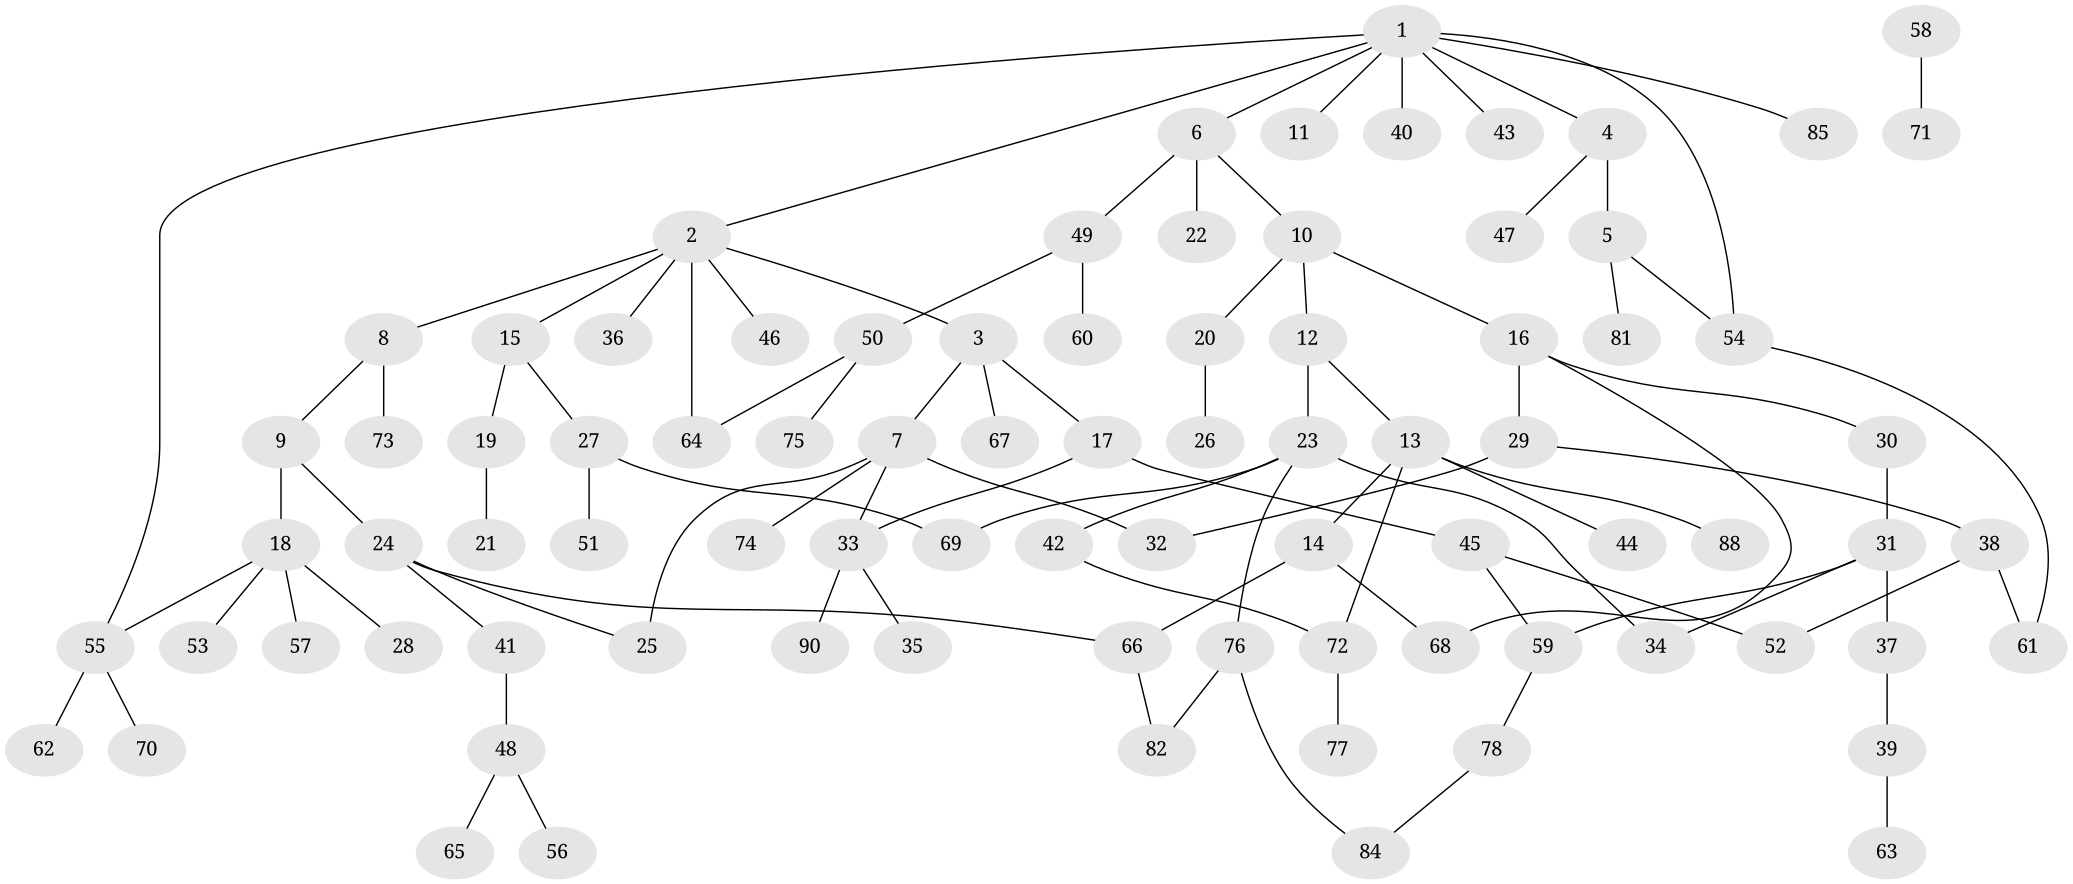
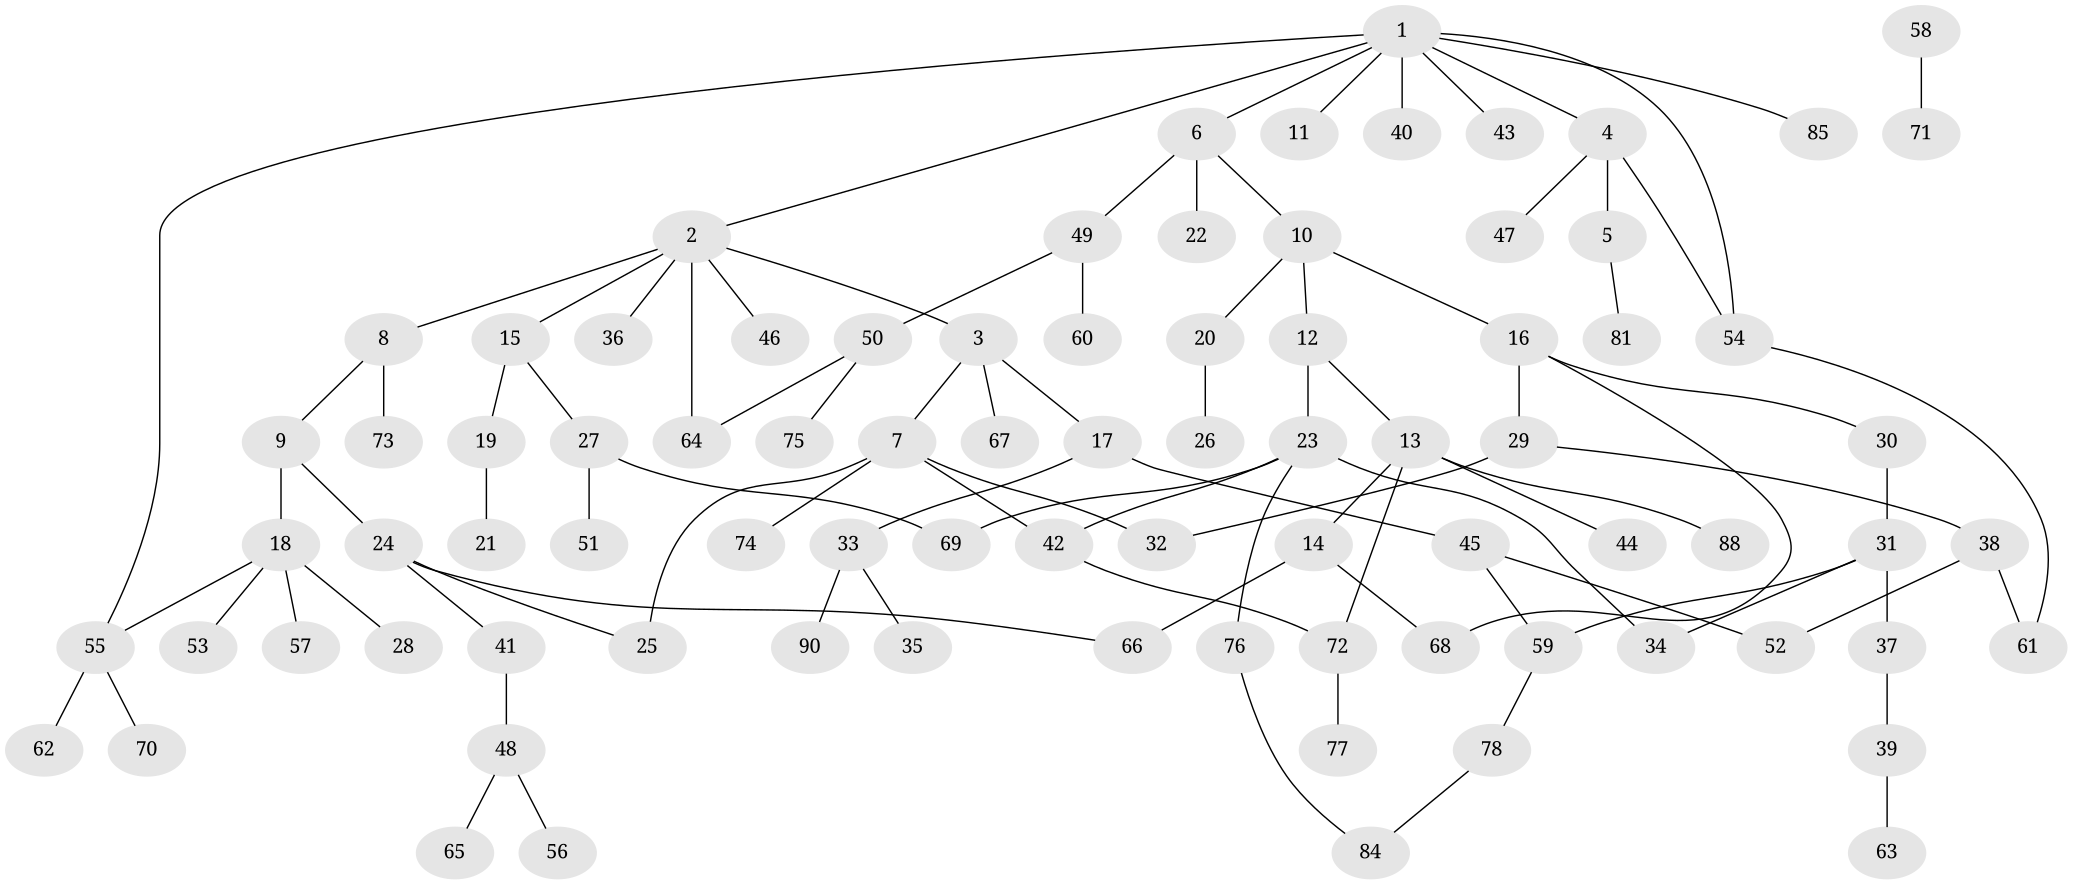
(1671, 288) -> (1674, 235)
(873, 493) -> (966, 487)
(1157, 750) -> none
